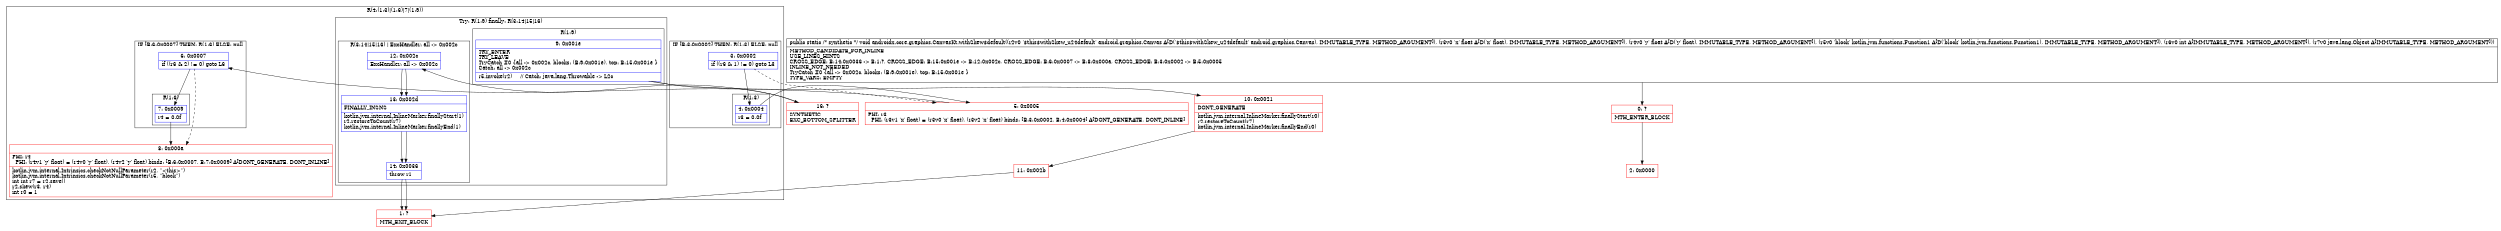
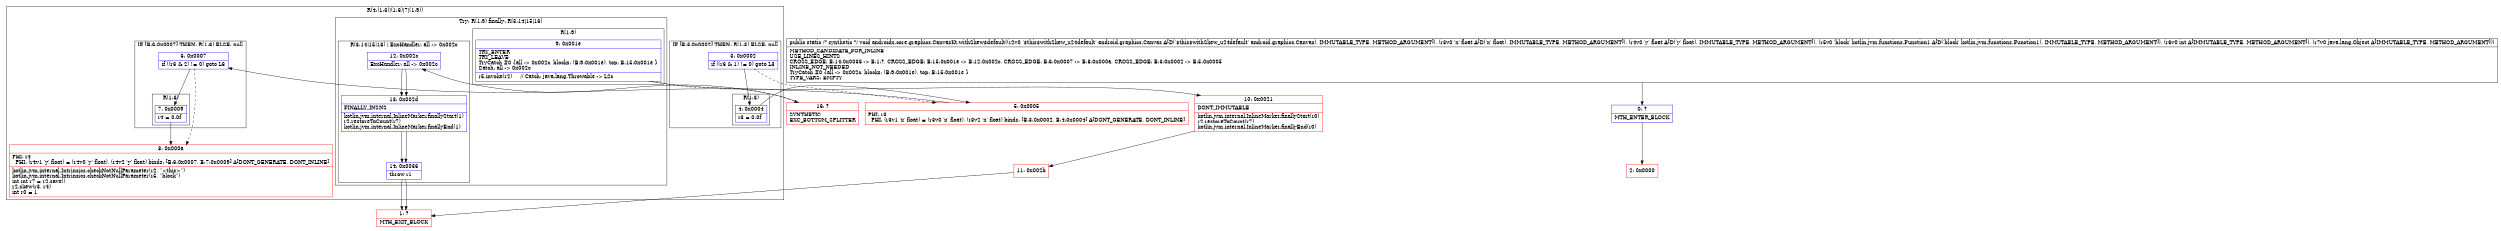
(724, 88) -> (724, 88)
(1222, 108) -> (1224, 108)
(1642, 114) -> (1642, 114)
